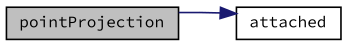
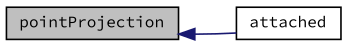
(199, 13) -> (216, 34)
